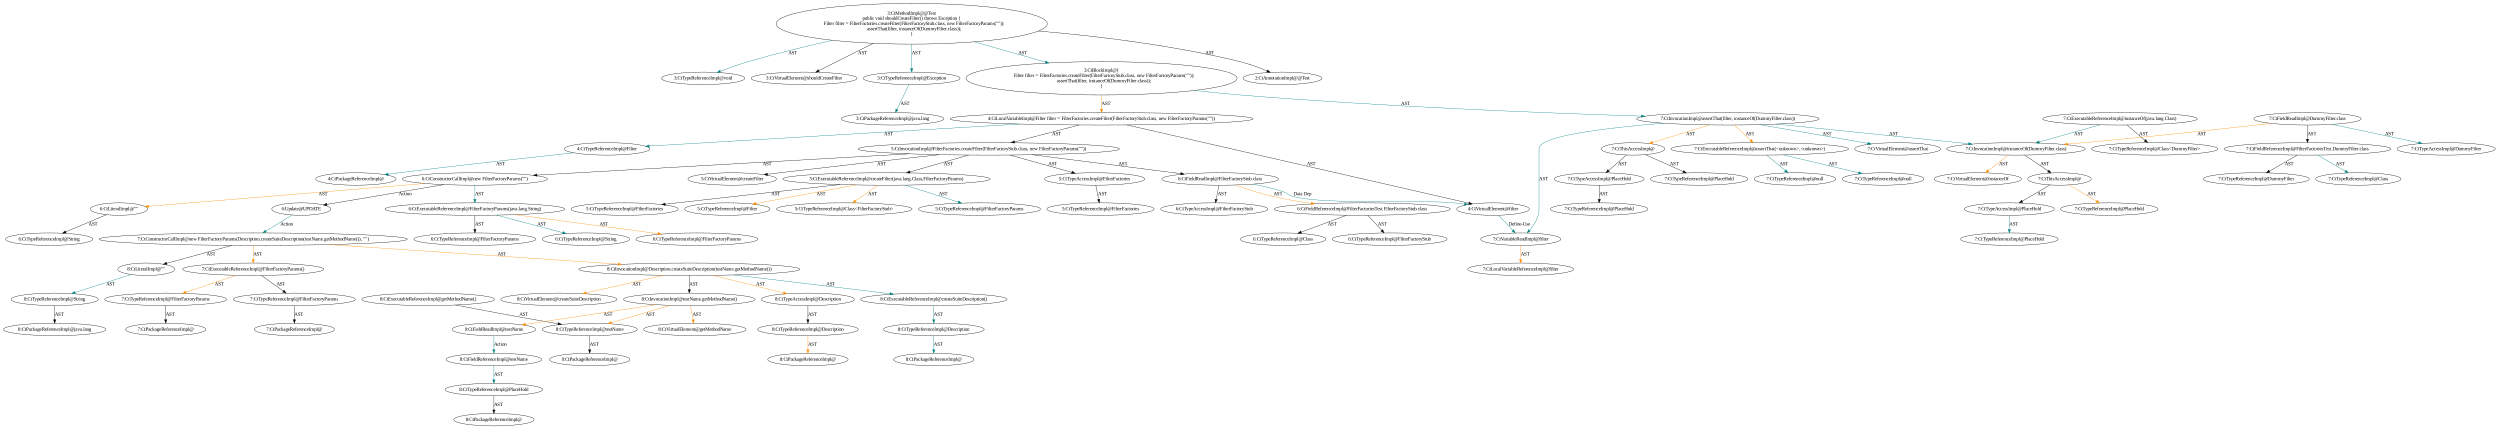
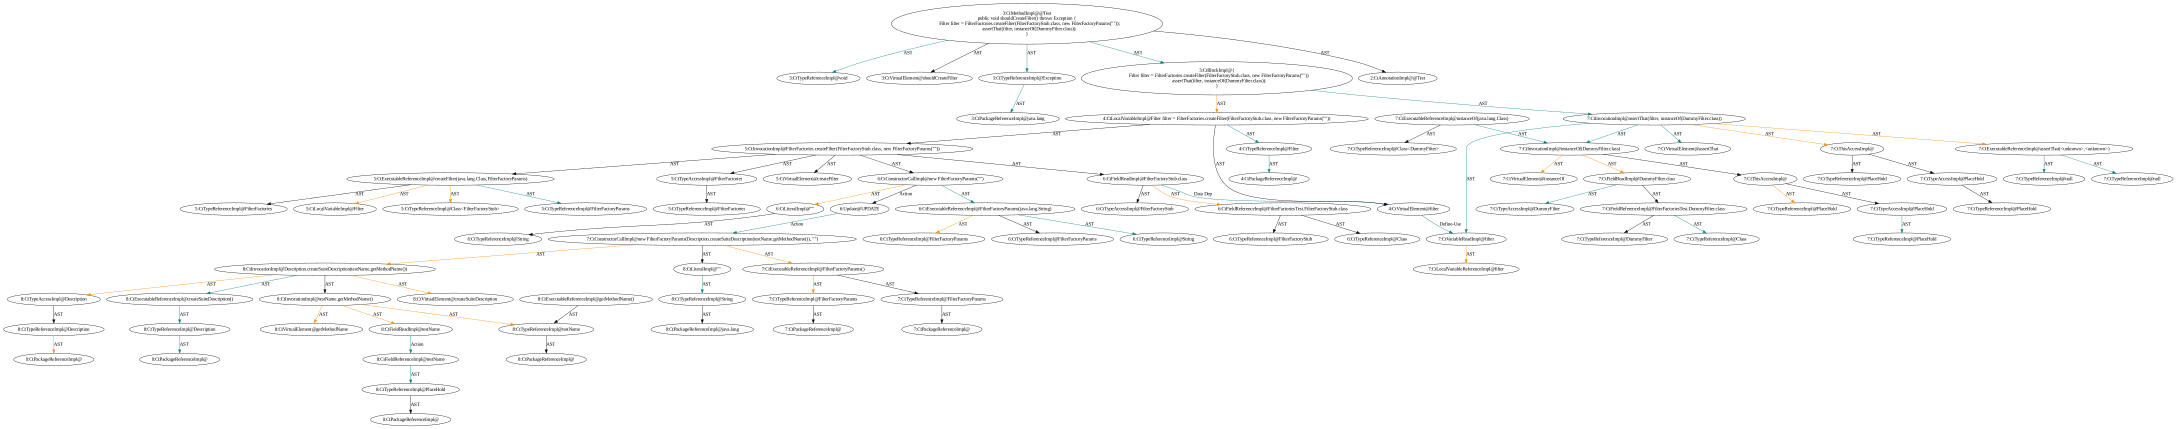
(2169, 134) -> (1602, 163)
(727, 209) -> (335, 209)
